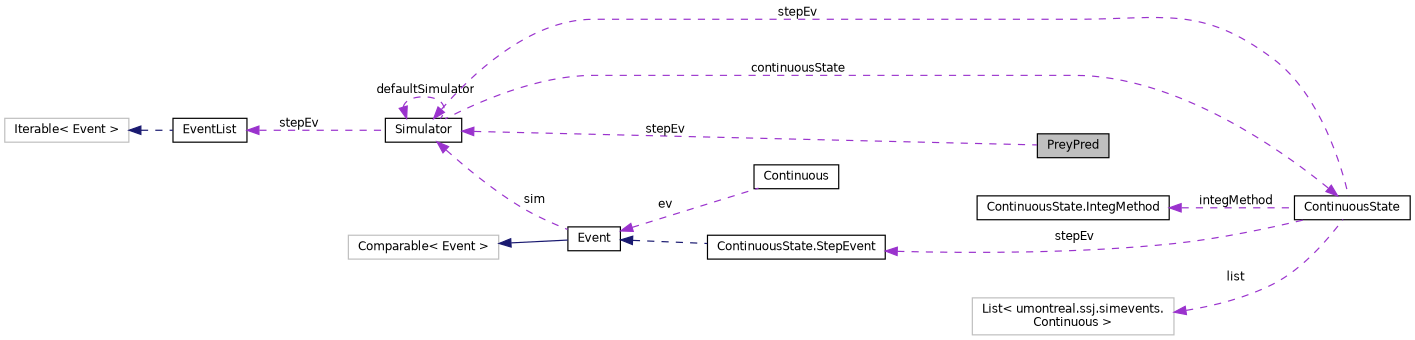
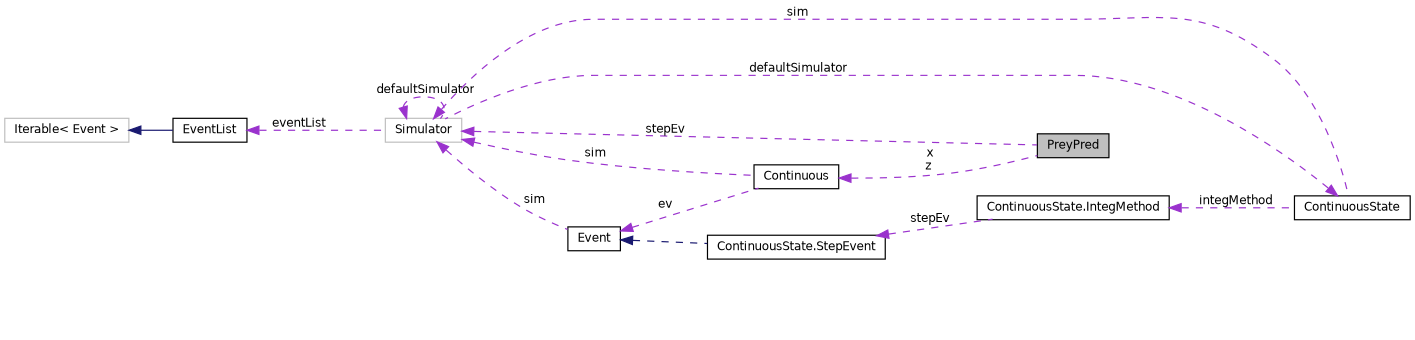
(796, 13) -> (796, 13)
(796, 69) -> (796, 69)
(298, 124) -> (298, 124)
(157, 130) -> (157, 130)
(424, 130) -> (424, 130)
none -> (613, 165)
none -> (945, 174)
(424, 247) -> none
(1103, 249) -> (941, 227)
(1073, 316) -> none
